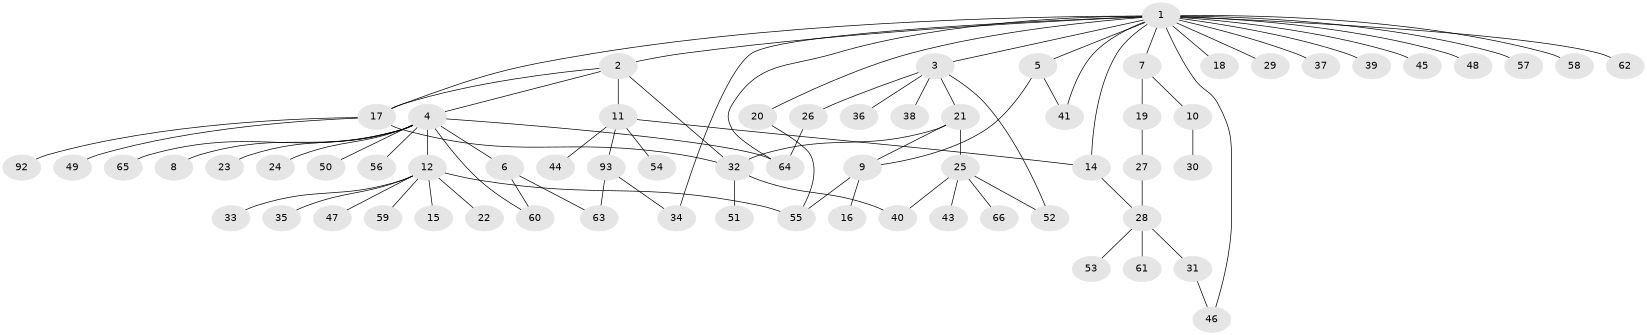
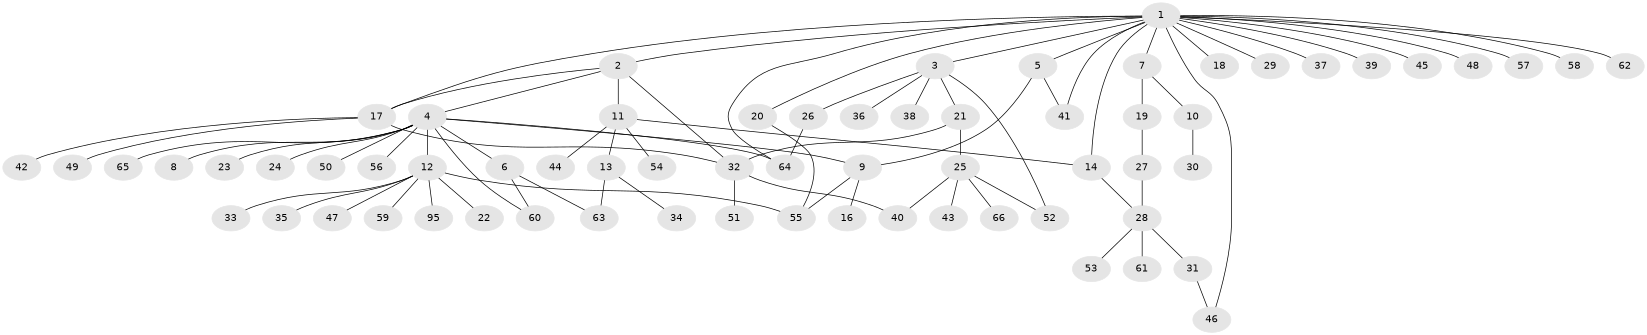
(764, 49) -> none
(912, 142) -> (646, 137)
(22, 168) -> (22, 168)
(606, 168) -> (606, 168)
(434, 218) -> (434, 218)
